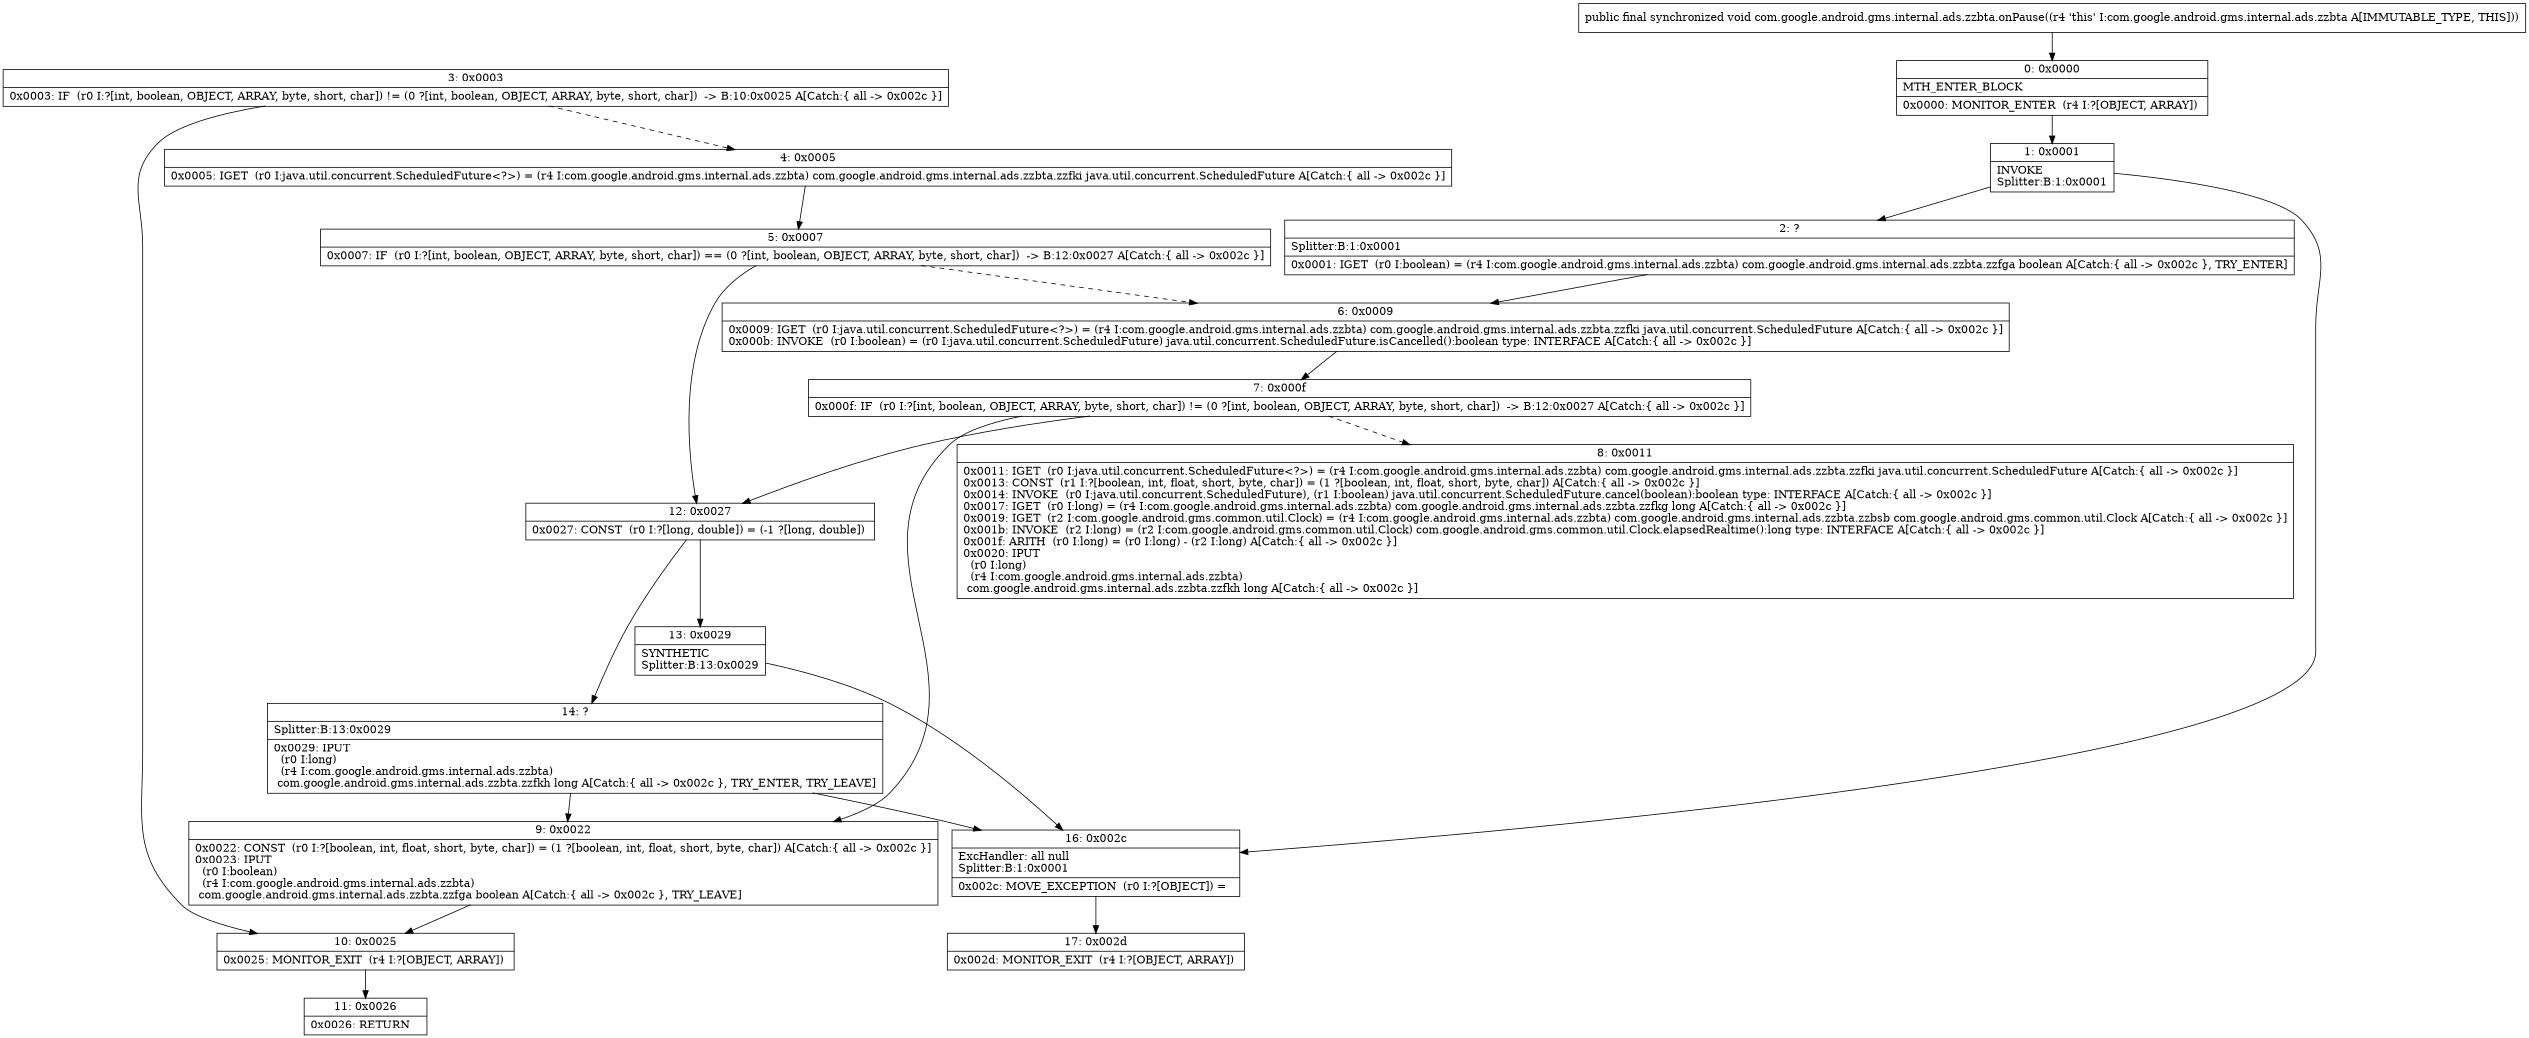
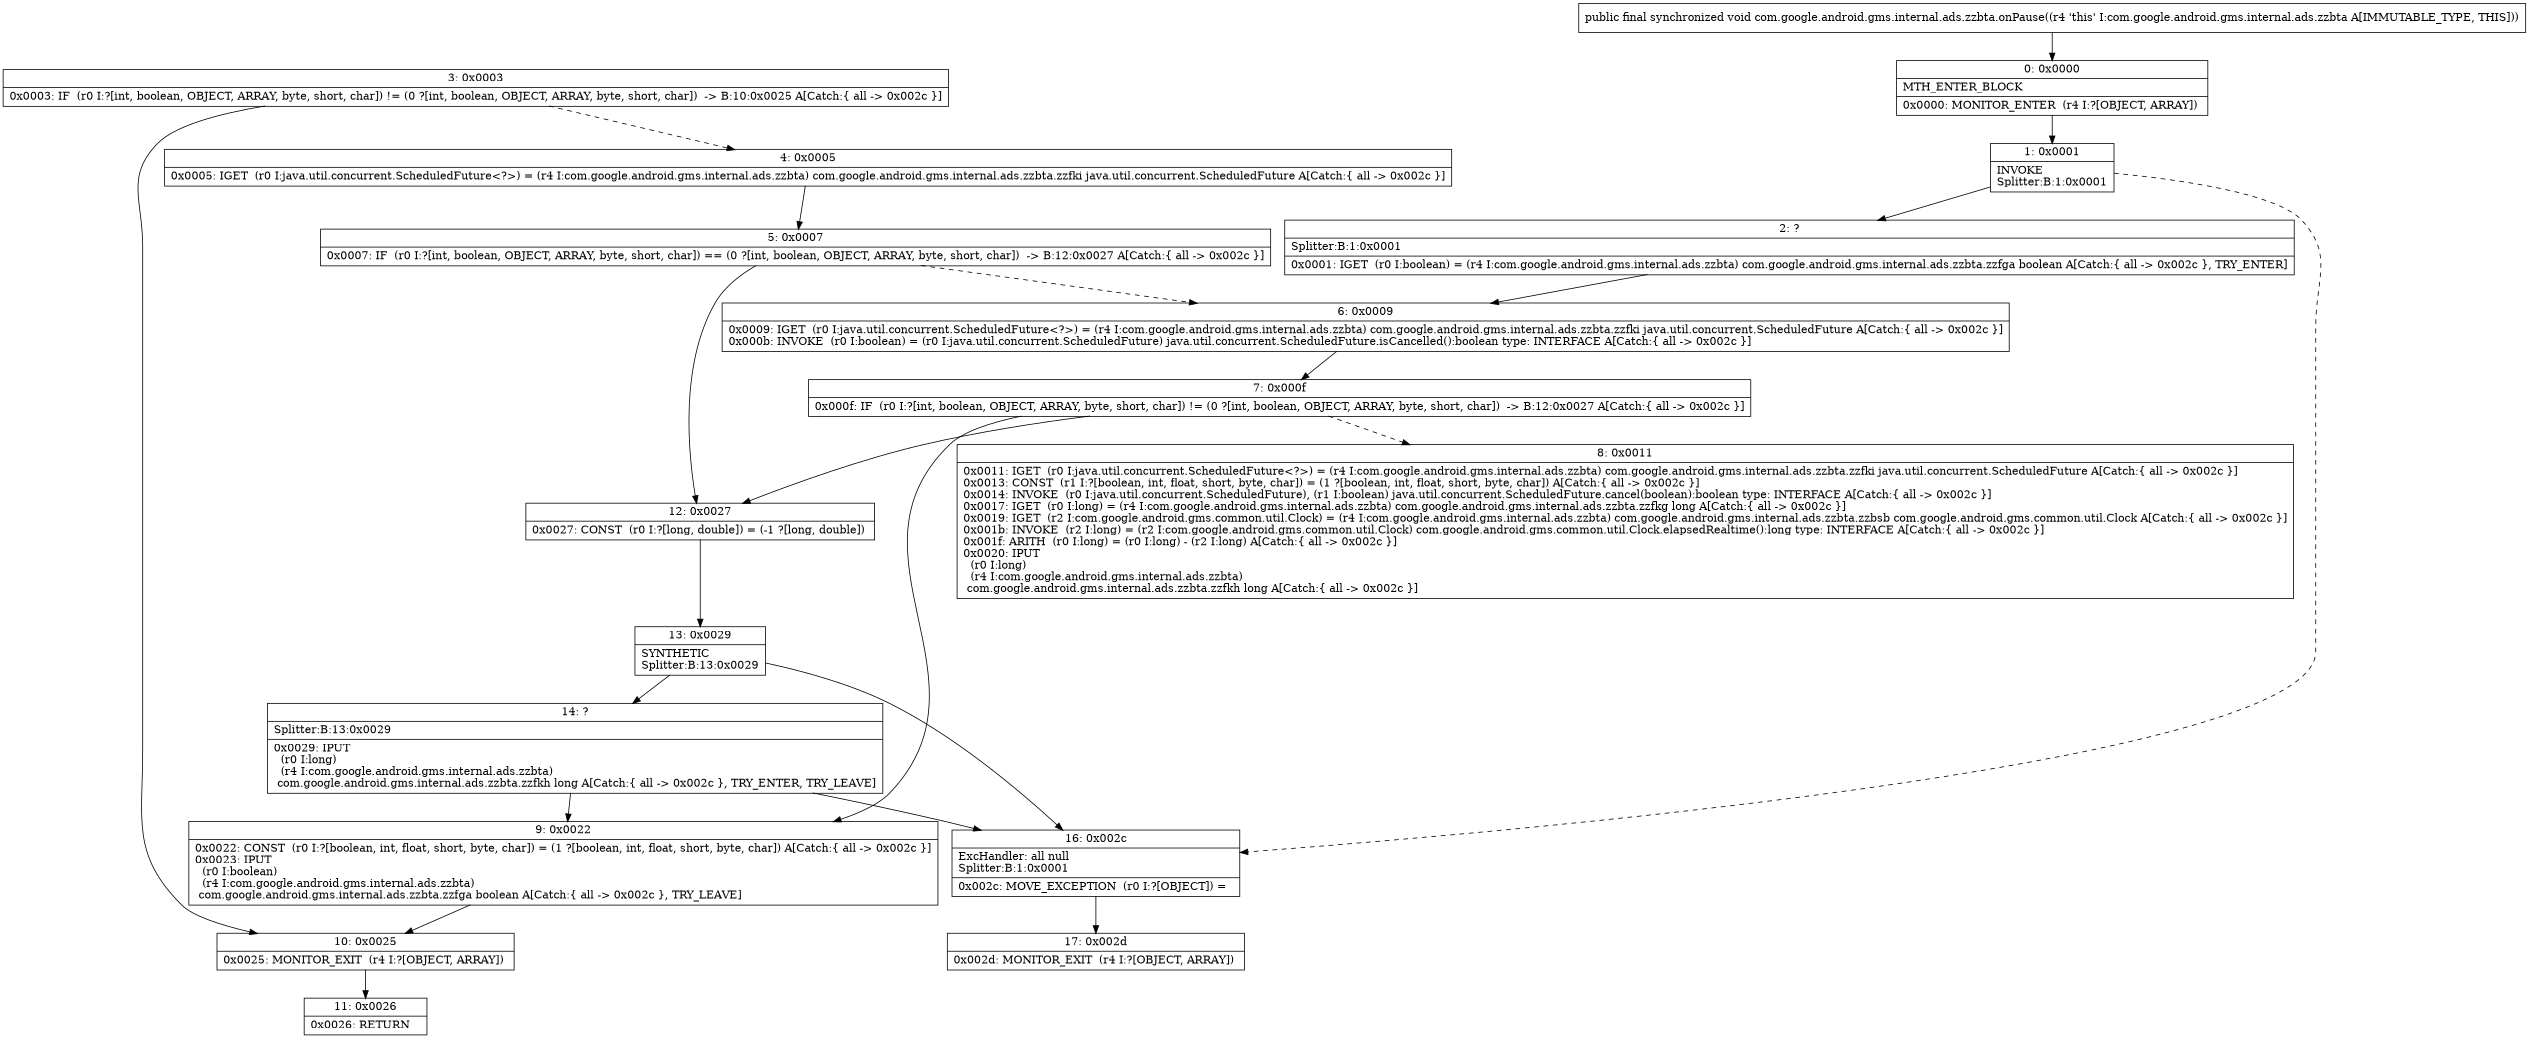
(635, 614) -> (654, 687)
(2108, 745) -> (2108, 745)
